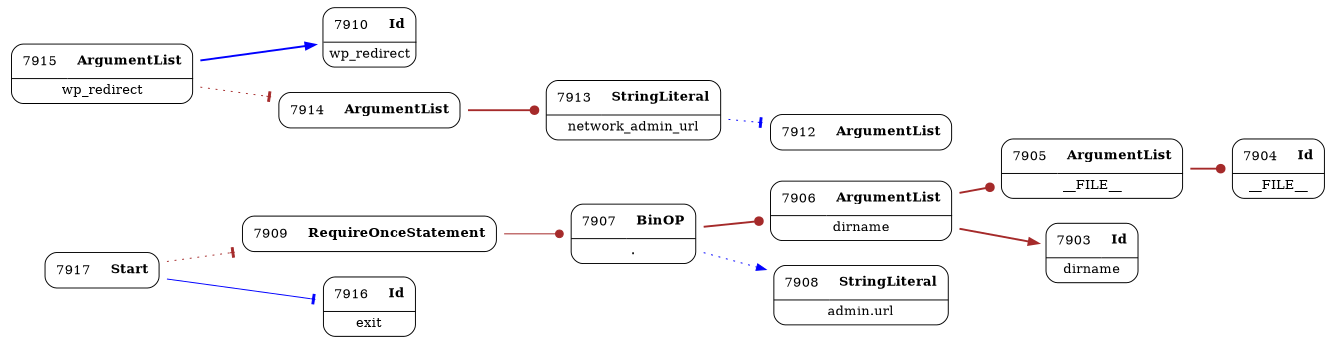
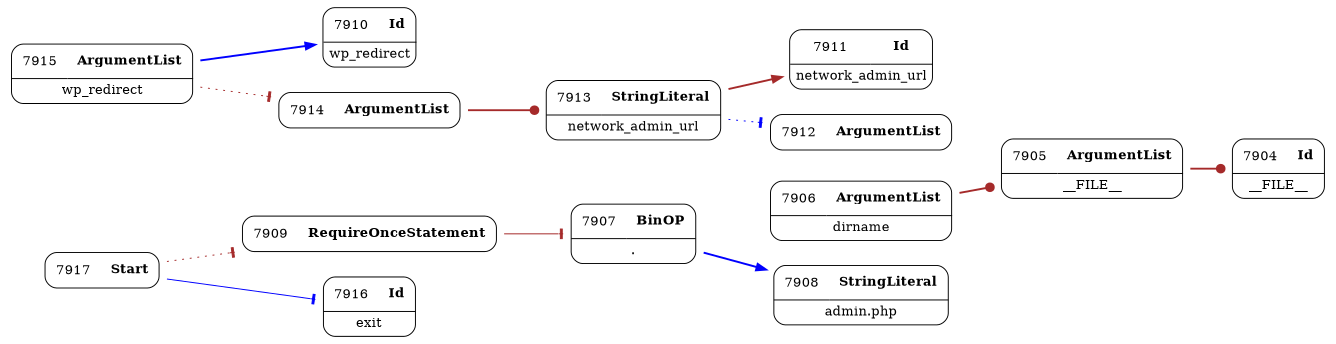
none -> (861, 59)
(729, 224) -> none
(531, 234) -> (531, 234)
(1092, 253) -> none
(730, 260) -> (730, 260)
(861, 311) -> (861, 311)
